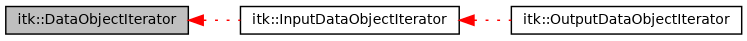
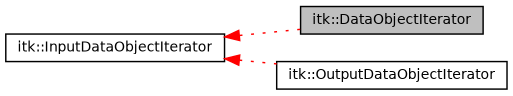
(222, 20) -> (270, 32)
